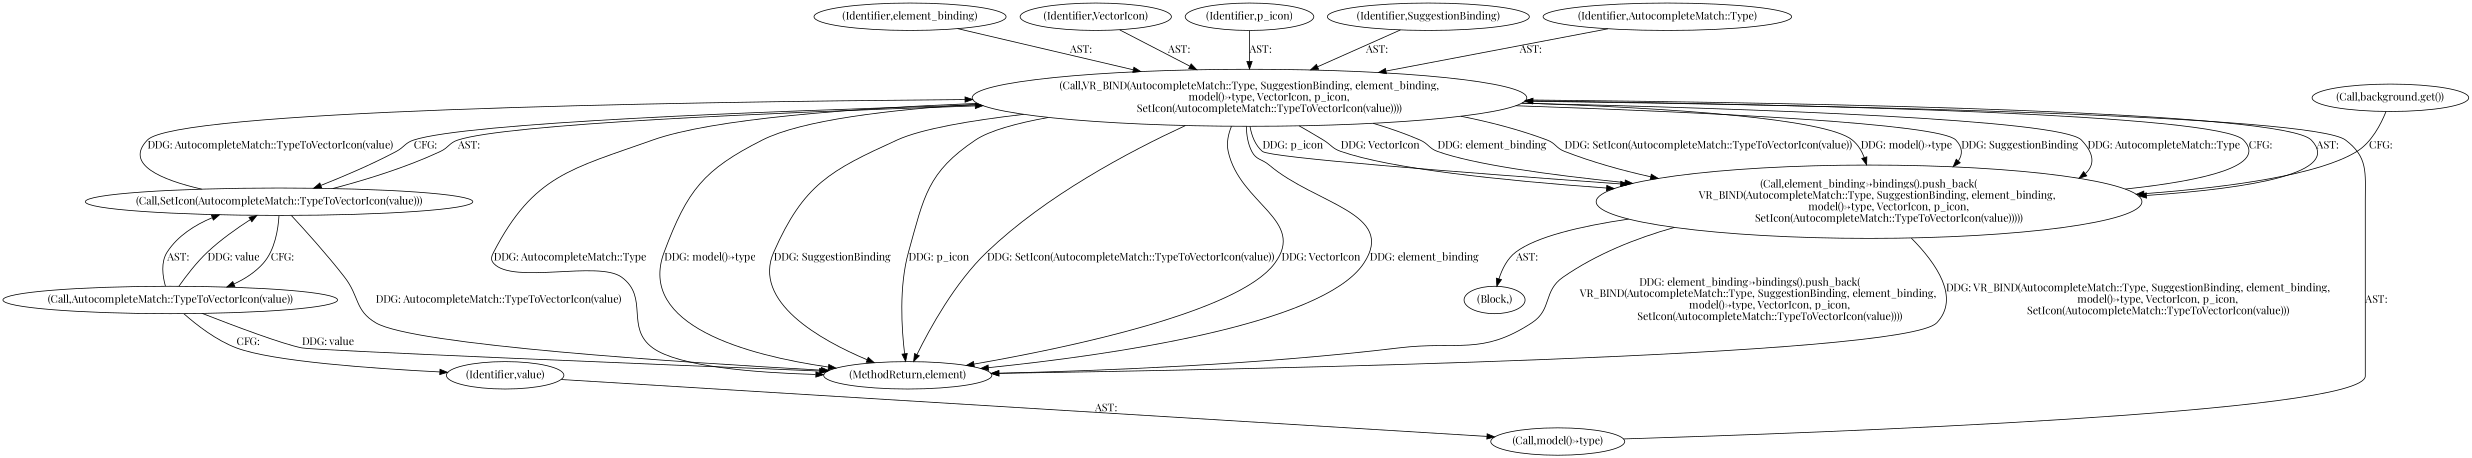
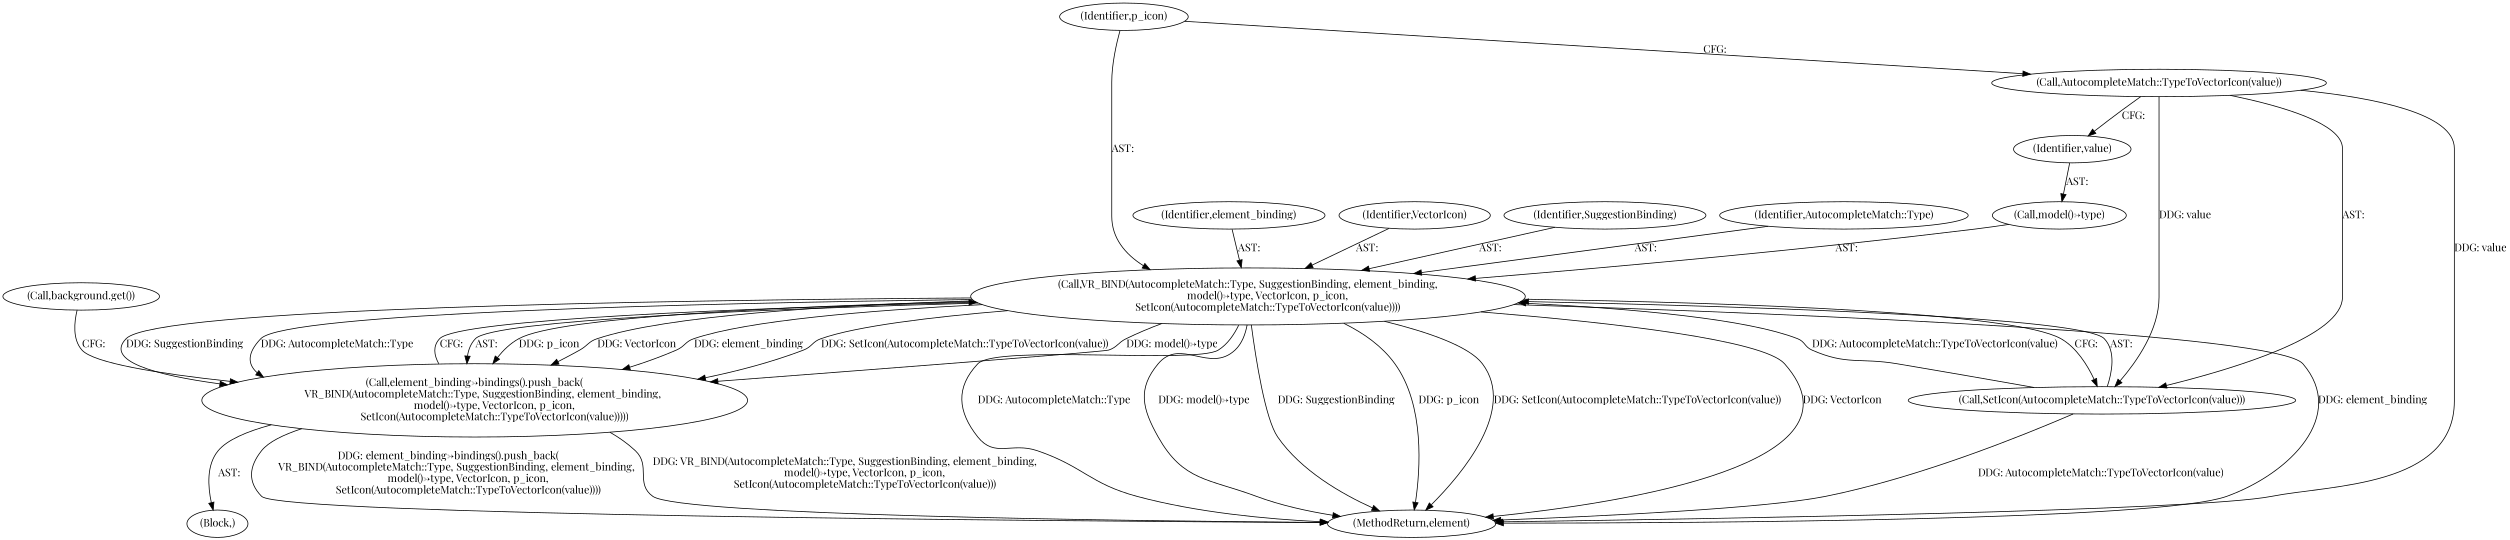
(268, 257) -> (1604, 47)
